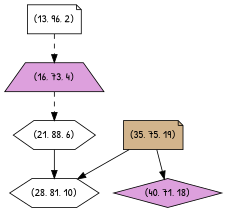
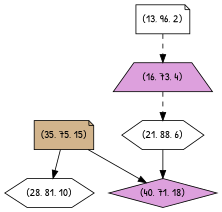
(153, 135) -> (64, 135)
(54, 160) -> (163, 160)
